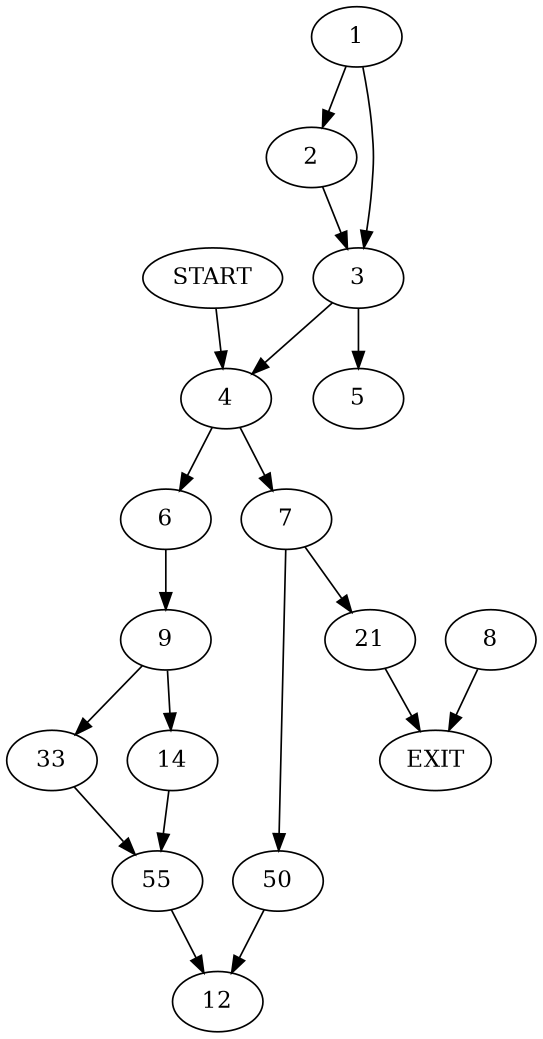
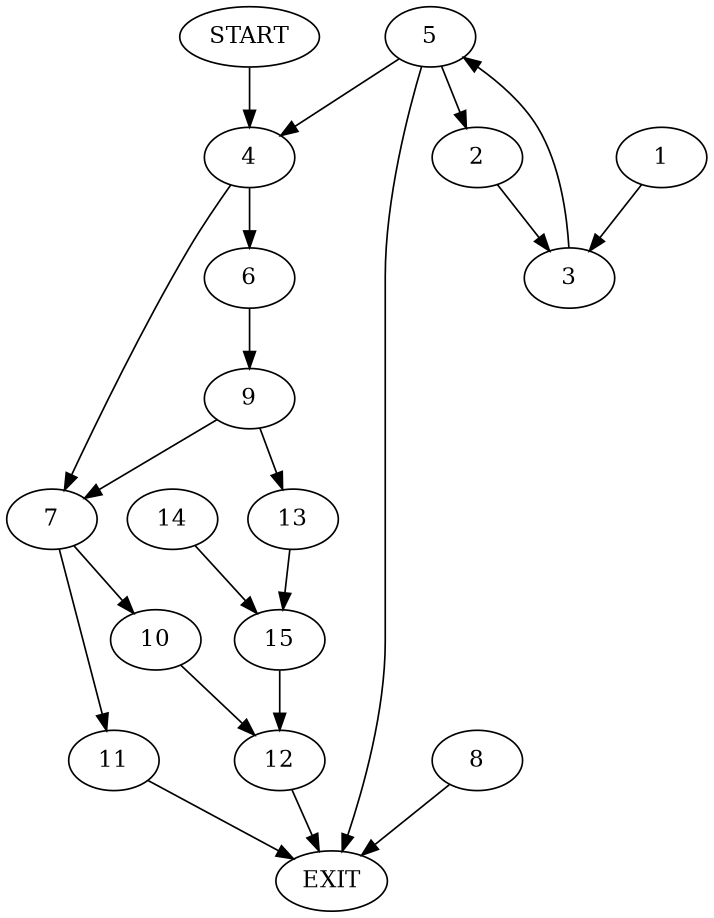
(337, 89) -> (451, 89)
(299, 333) -> (347, 93)
none -> (385, 451)
(370, 640) -> (114, 760)
(169, 692) -> (158, 455)
(52, 760) -> (293, 519)
none -> (302, 813)
(157, 881) -> (280, 640)
(278, 881) -> (156, 640)
